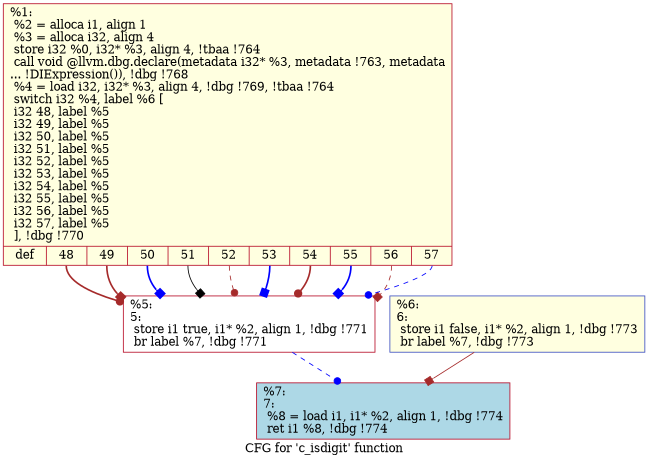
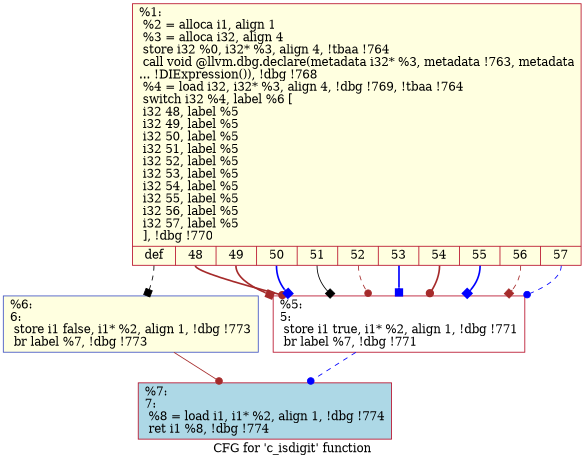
none -> (153, 277)
(454, 365) -> (195, 366)
